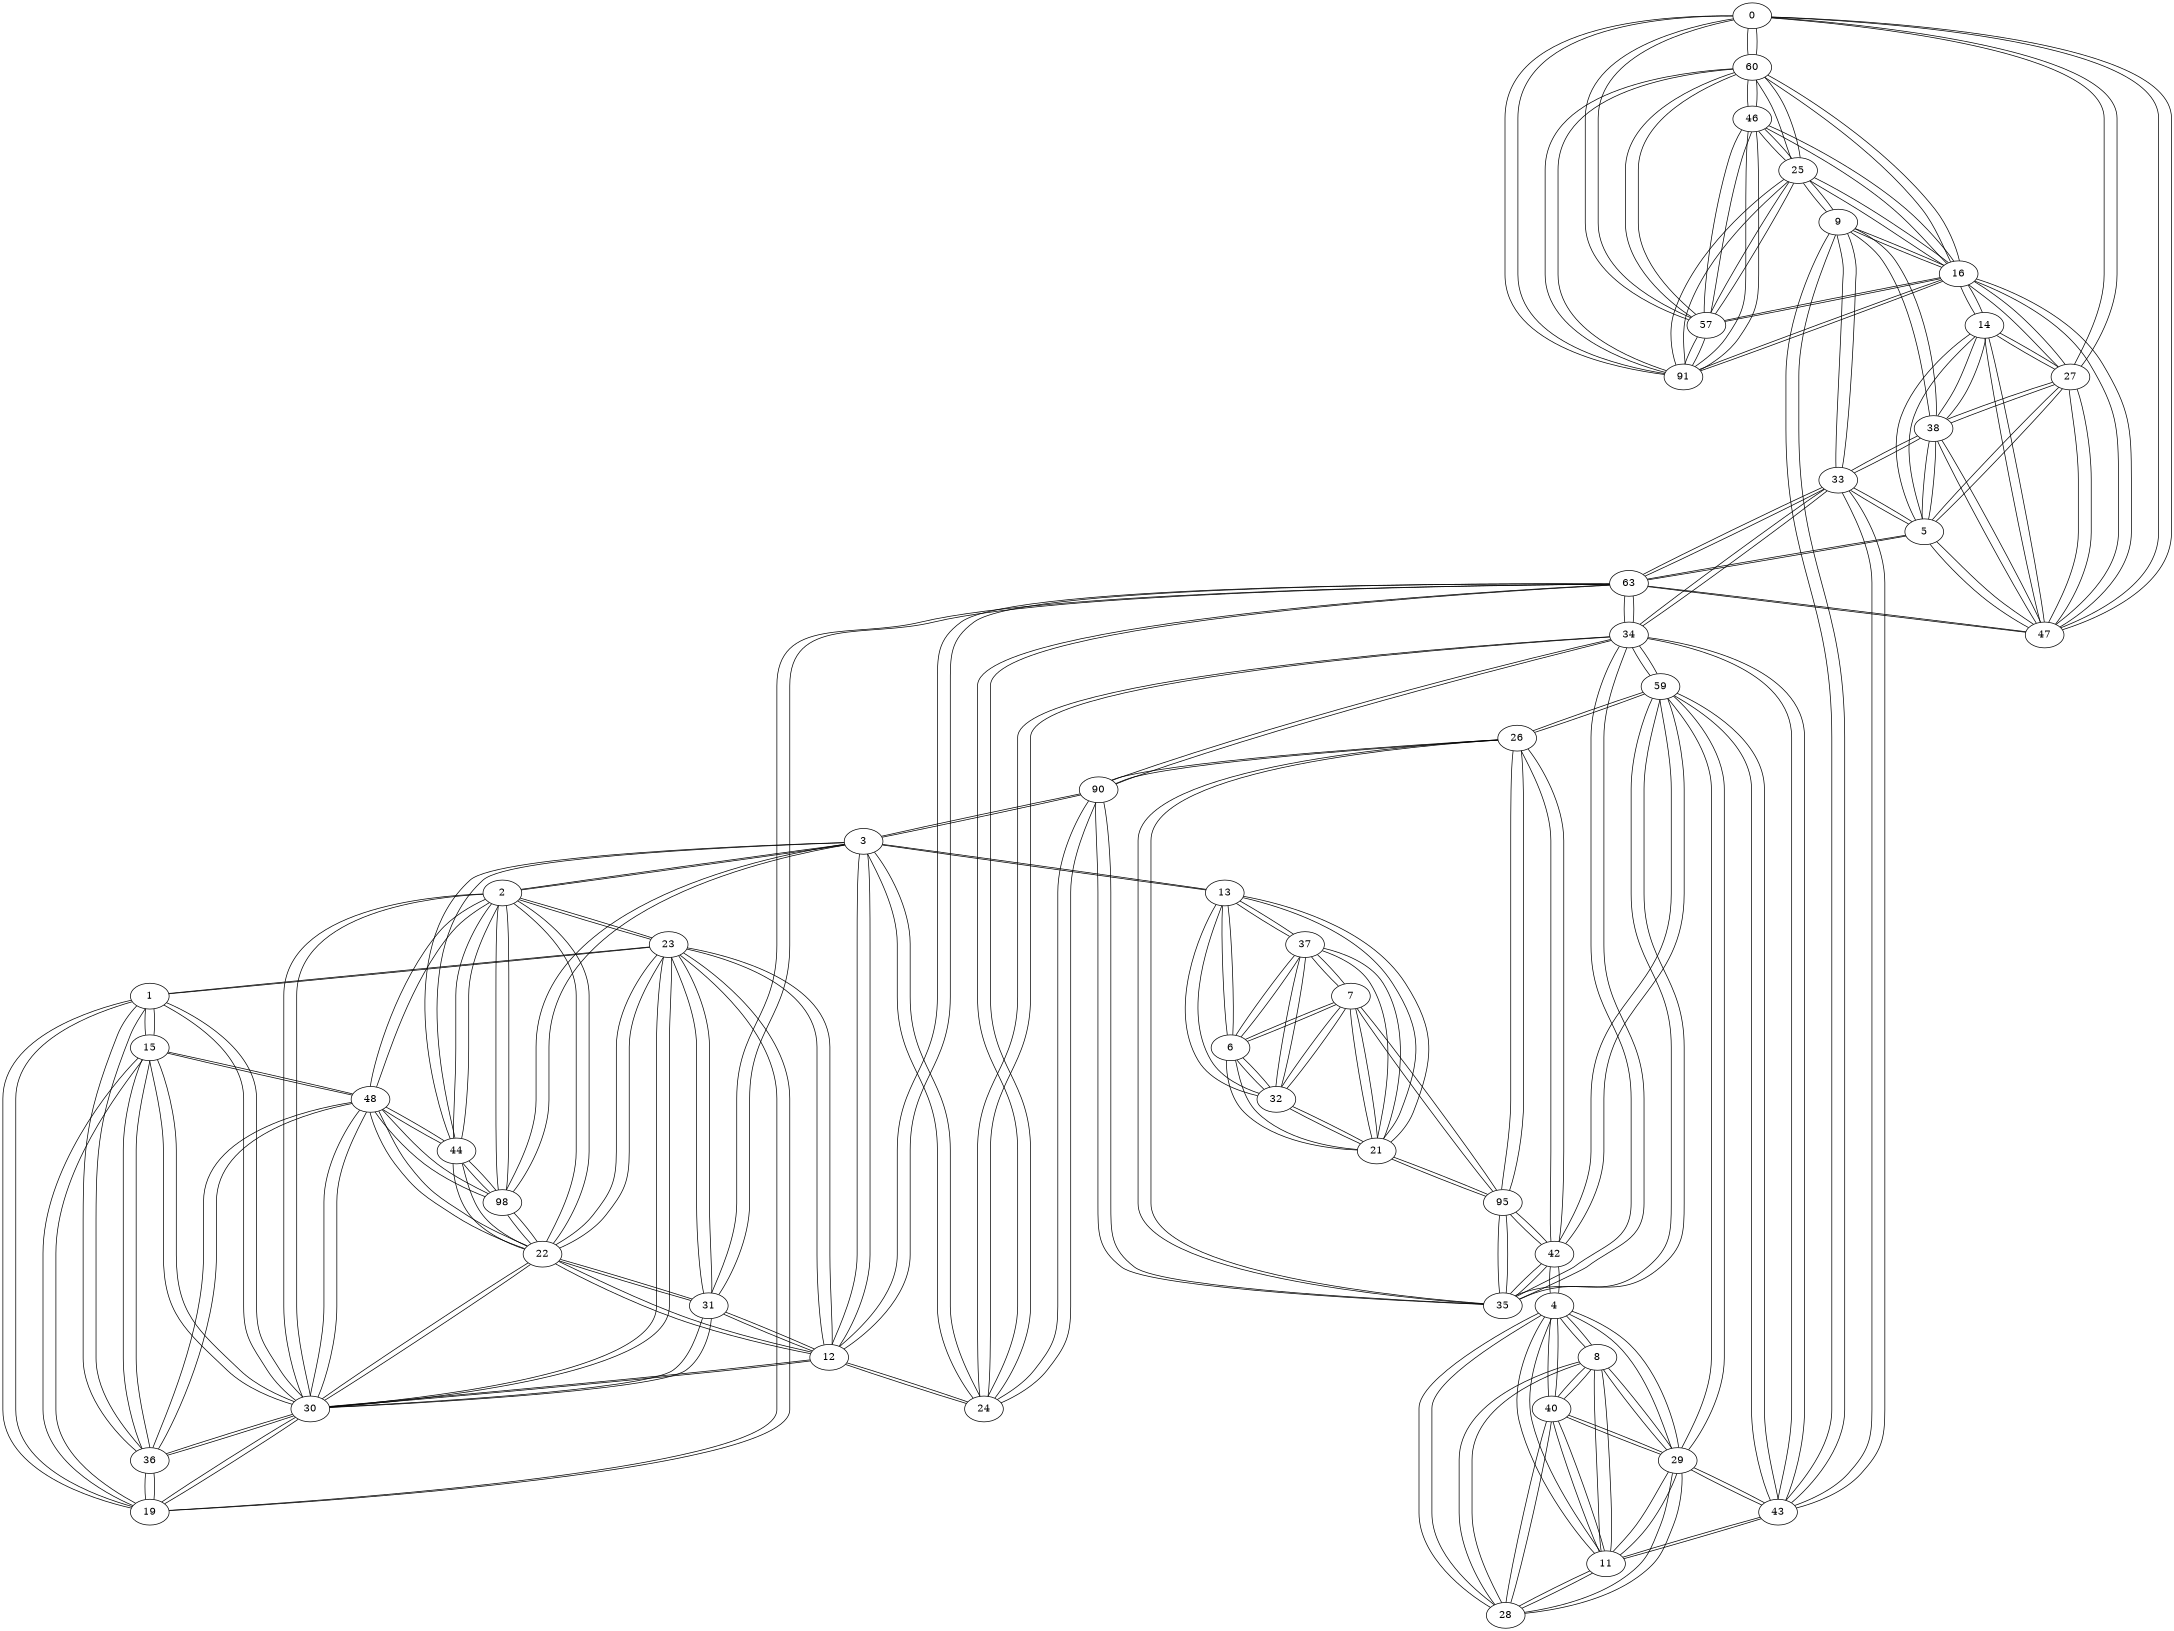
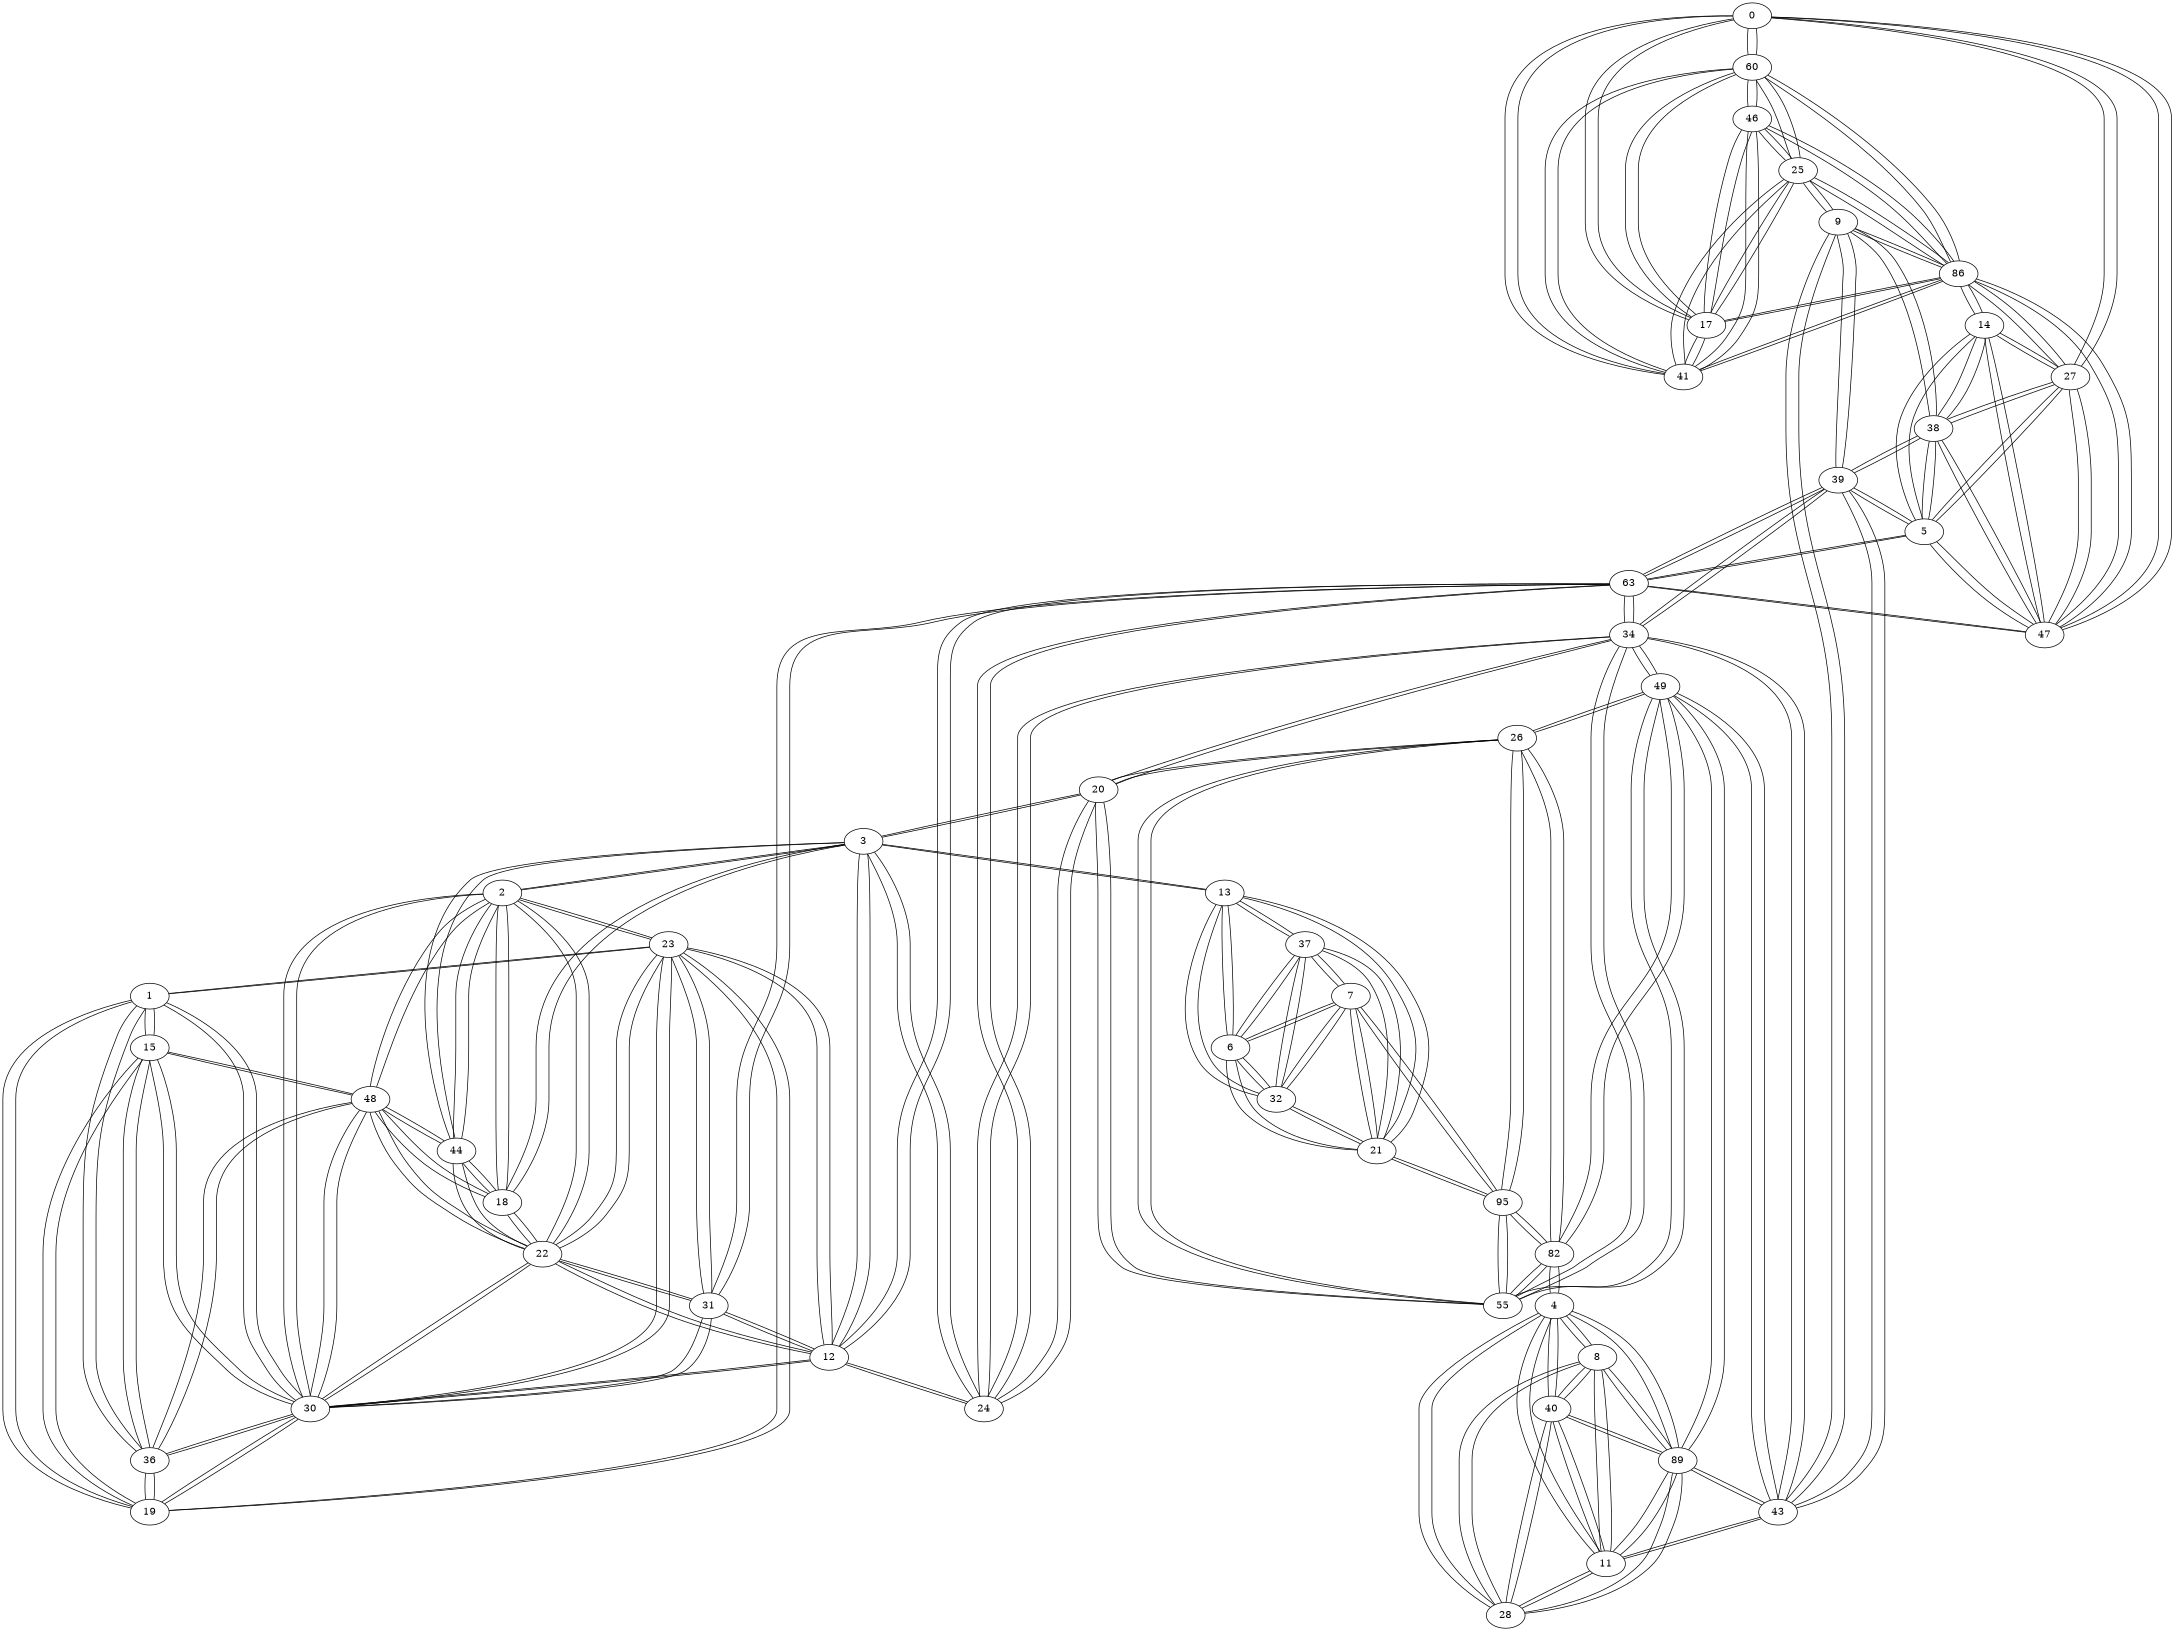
(1959, 274) -> (1959, 274)
(1706, 325) -> (1706, 325)
(1683, 377) -> (1683, 377)
(1838, 480) -> (1838, 480)
(1661, 687) -> (1661, 687)
(1099, 790) -> (1099, 790)
(502, 1203) -> (502, 1203)
(1554, 1254) -> (1554, 1254)
(1503, 1306) -> (1503, 1306)
(1678, 1461) -> (1678, 1461)
